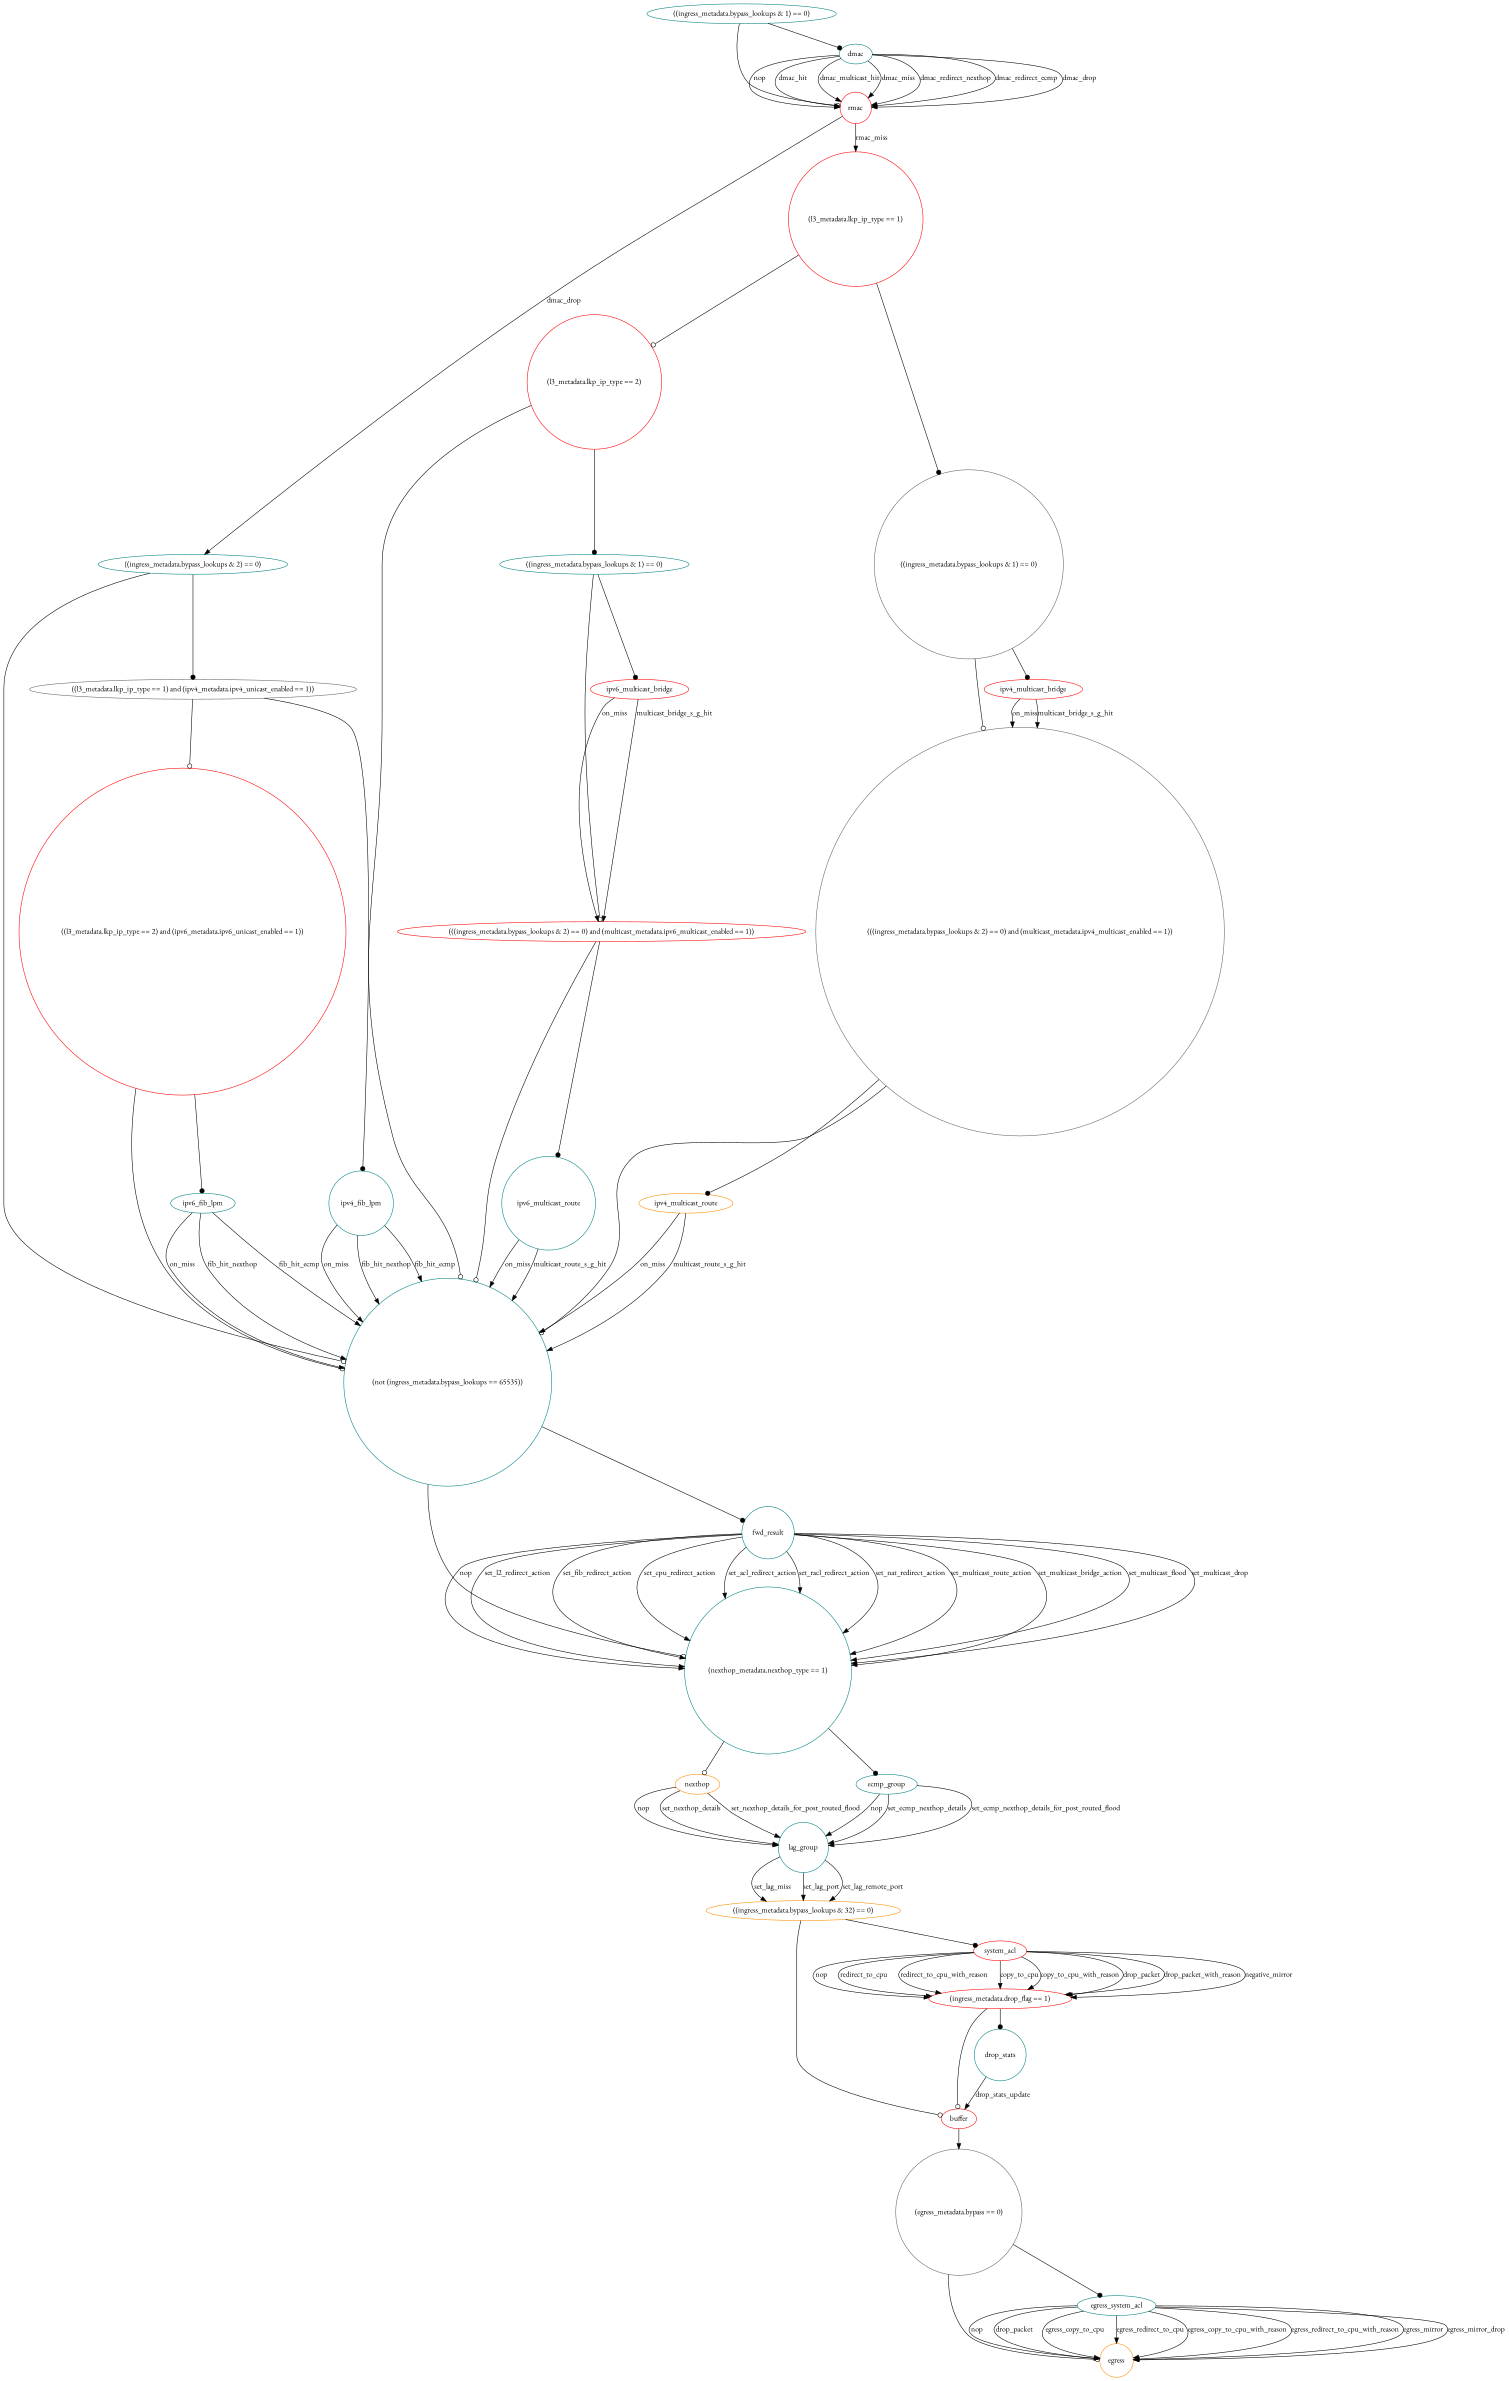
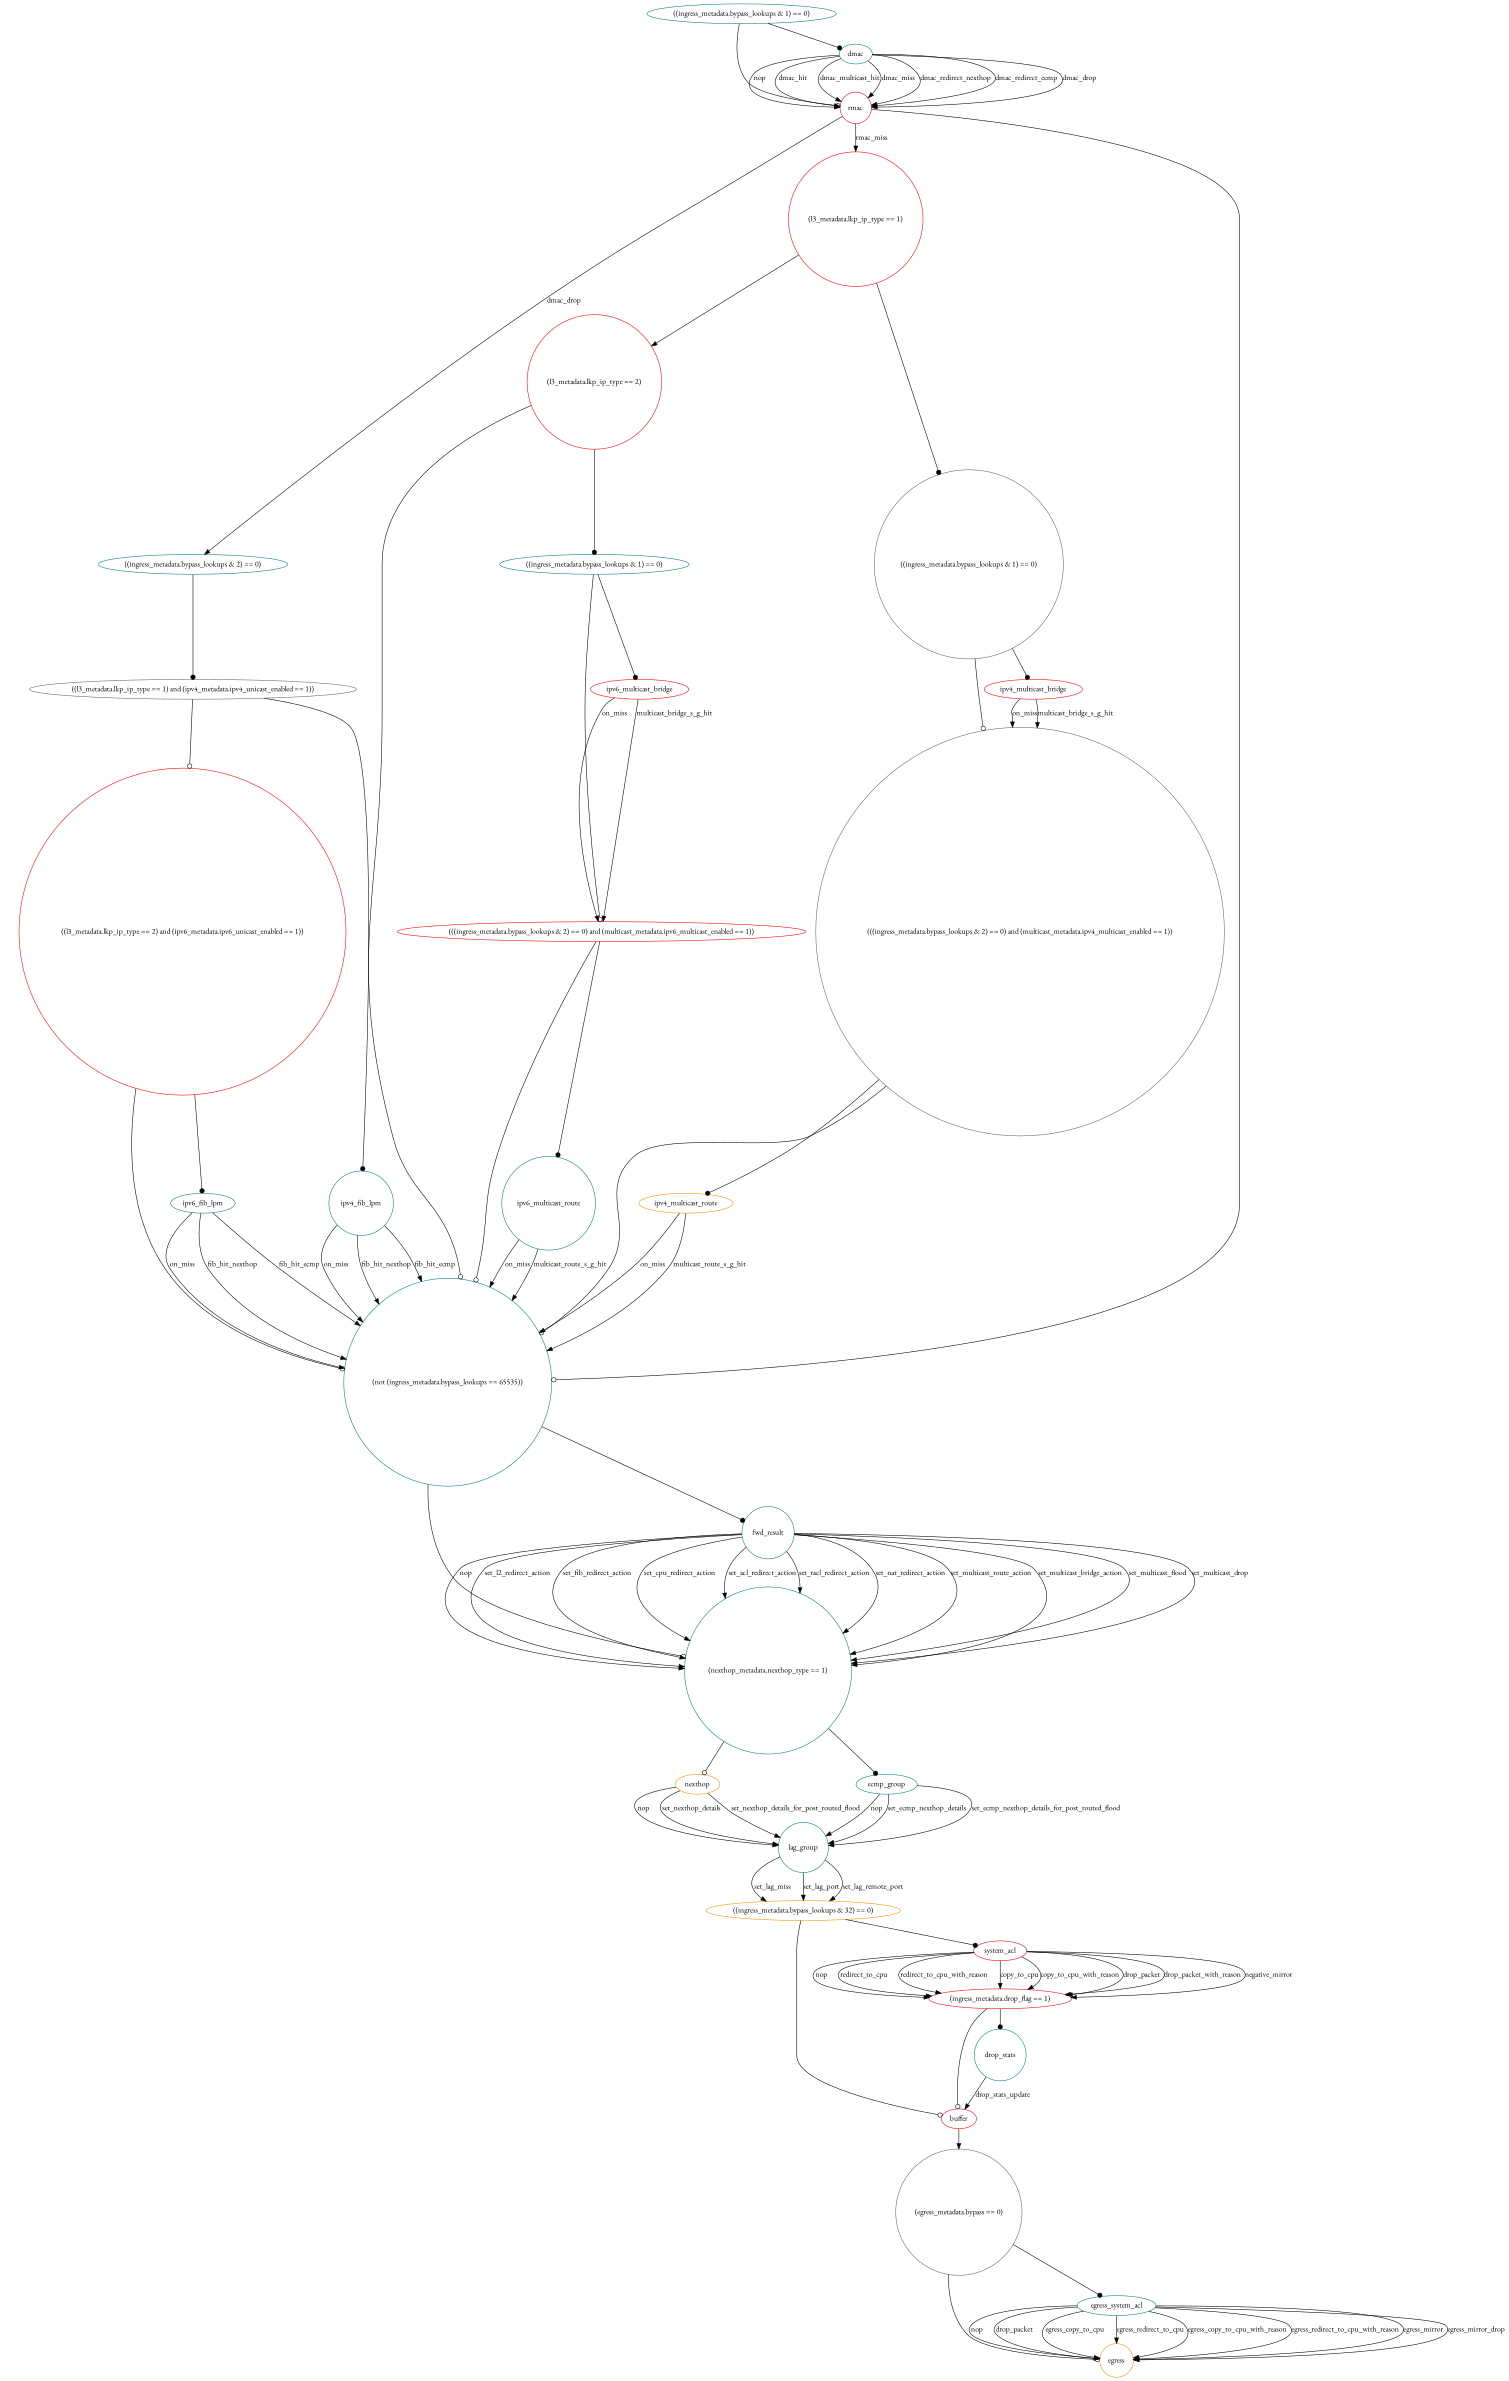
(727, 299) -> (727, 299)
(4, 1039) -> (1240, 880)
